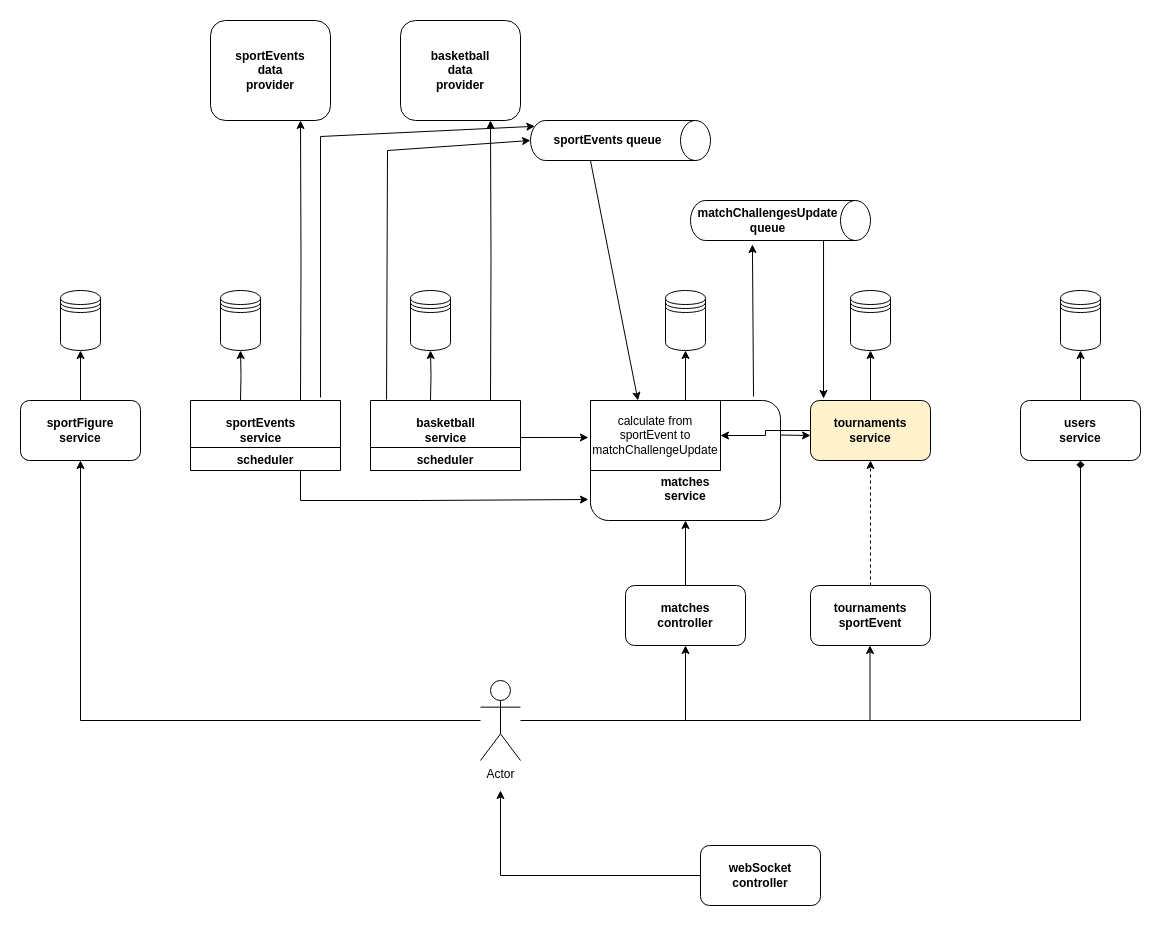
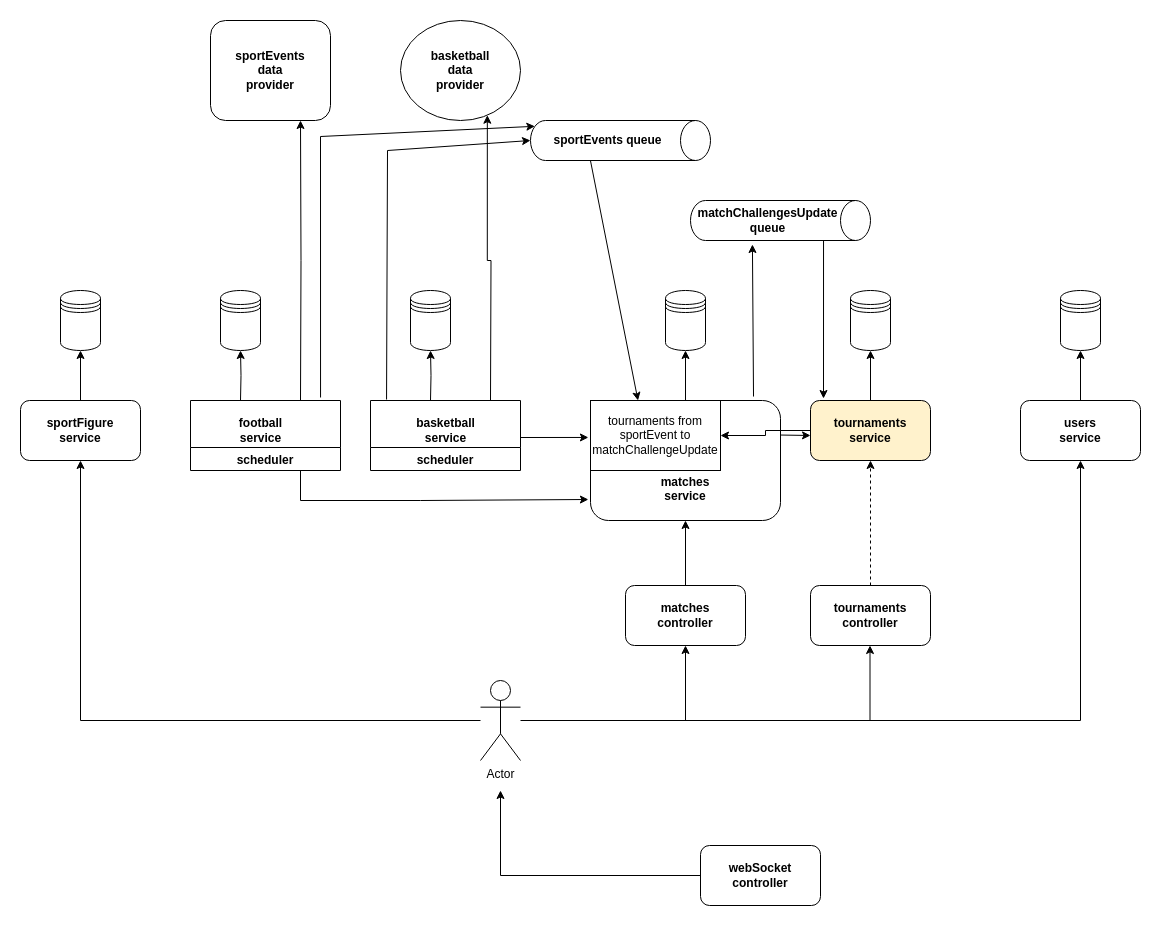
(461, 71) -> (461, 71)
(261, 431) -> (261, 431)
(656, 436) -> (656, 436)
(1081, 469) -> (1081, 468)
(871, 616) -> (871, 616)
